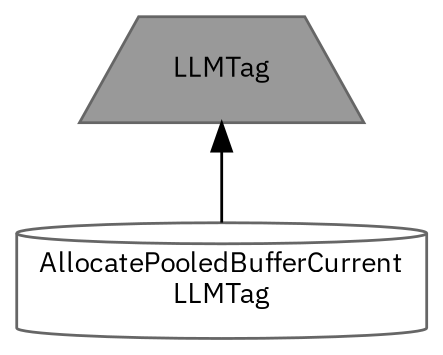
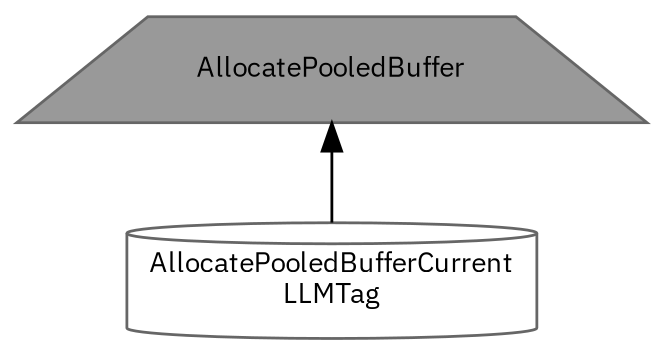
(222, 70) -> (332, 70)
